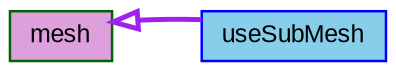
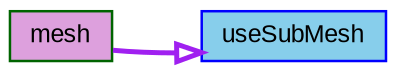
(170, 19) -> (145, 52)
